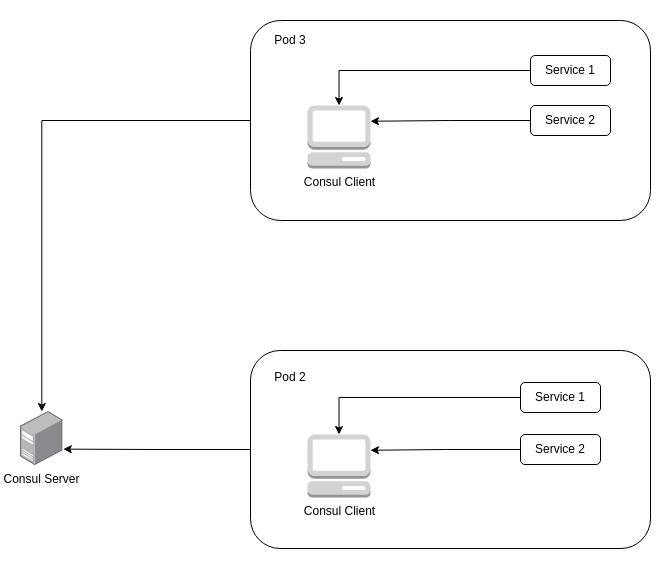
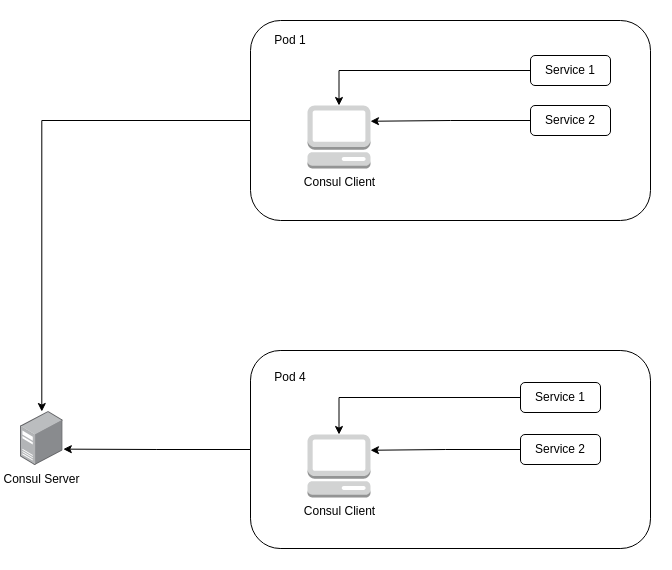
(291, 41) -> (291, 41)
(291, 378) -> (291, 378)
